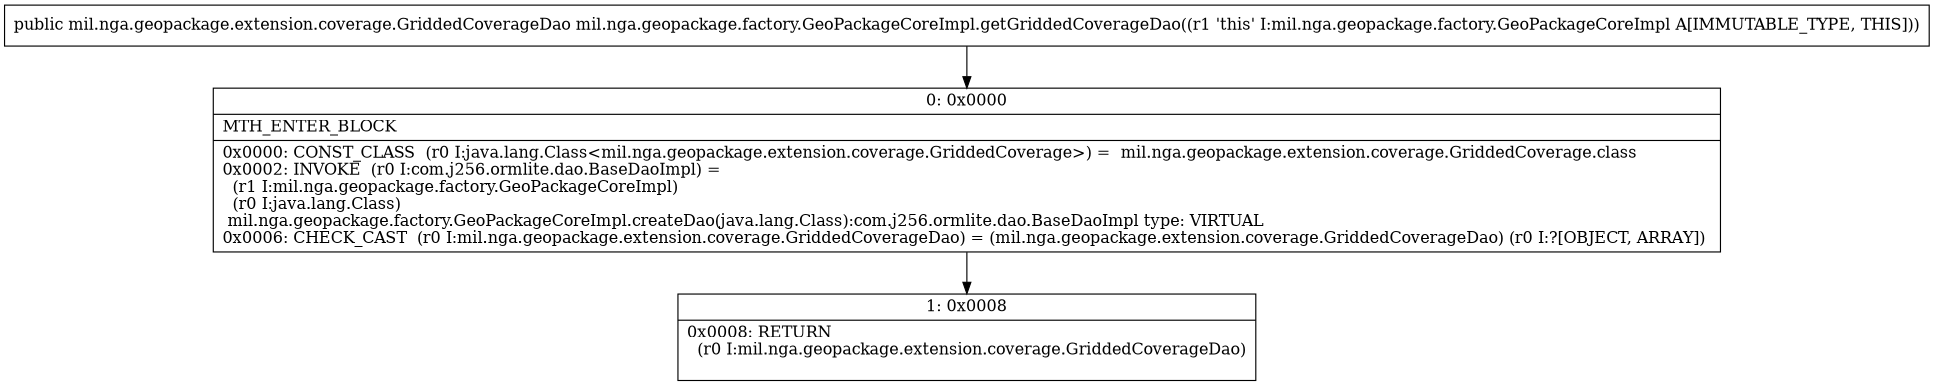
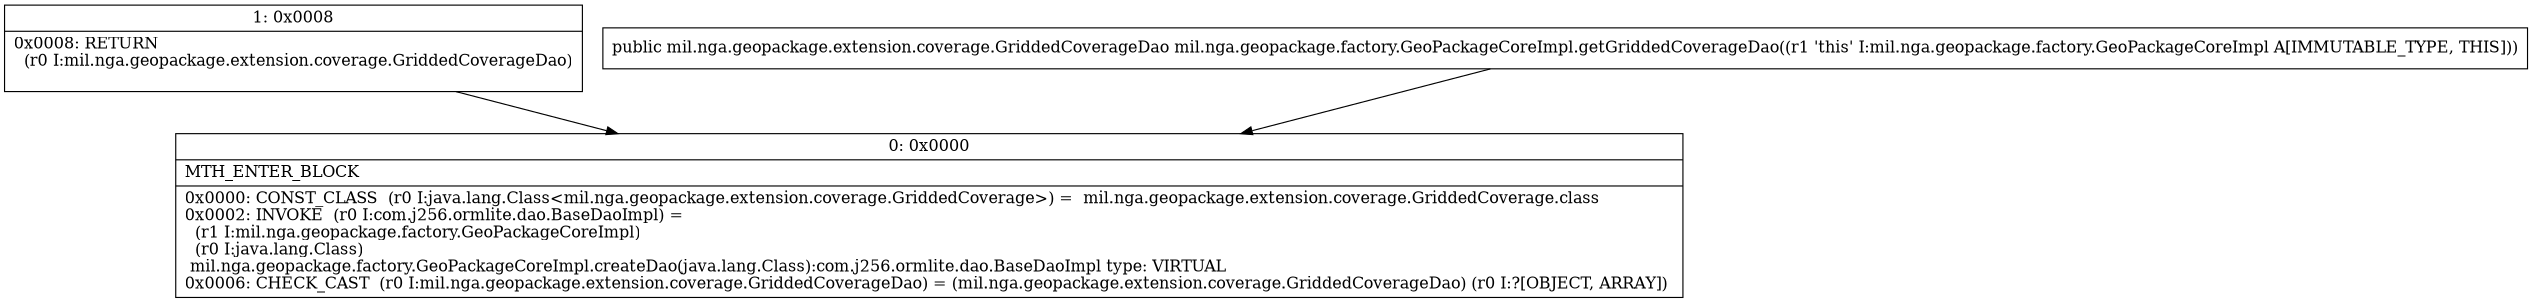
(967, 267) -> (531, 111)
